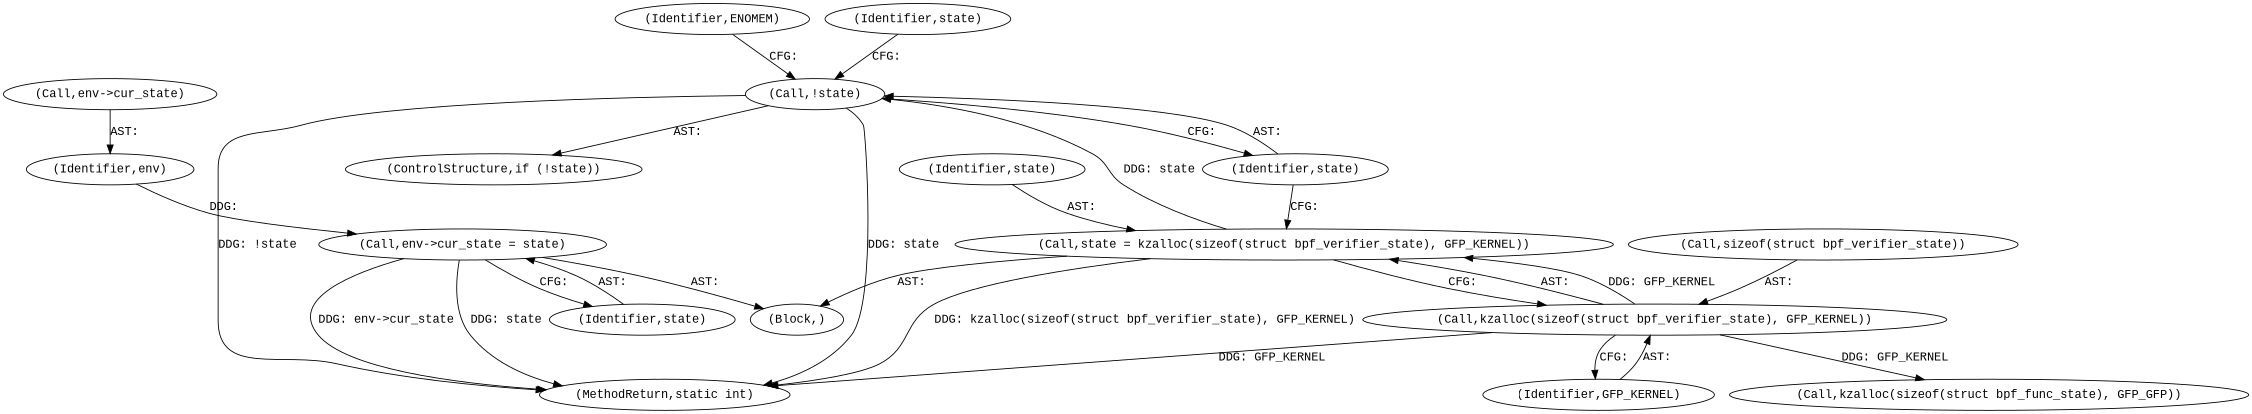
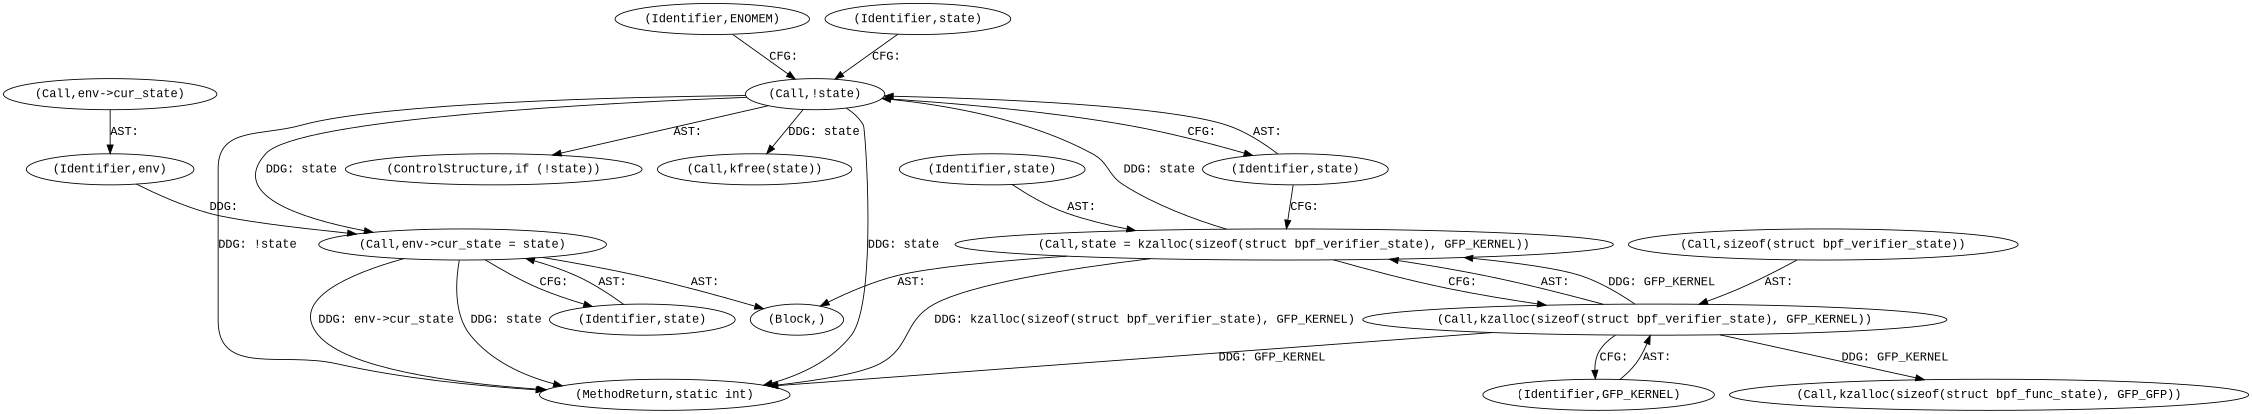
none -> (428, 118)
none -> (755, 169)
